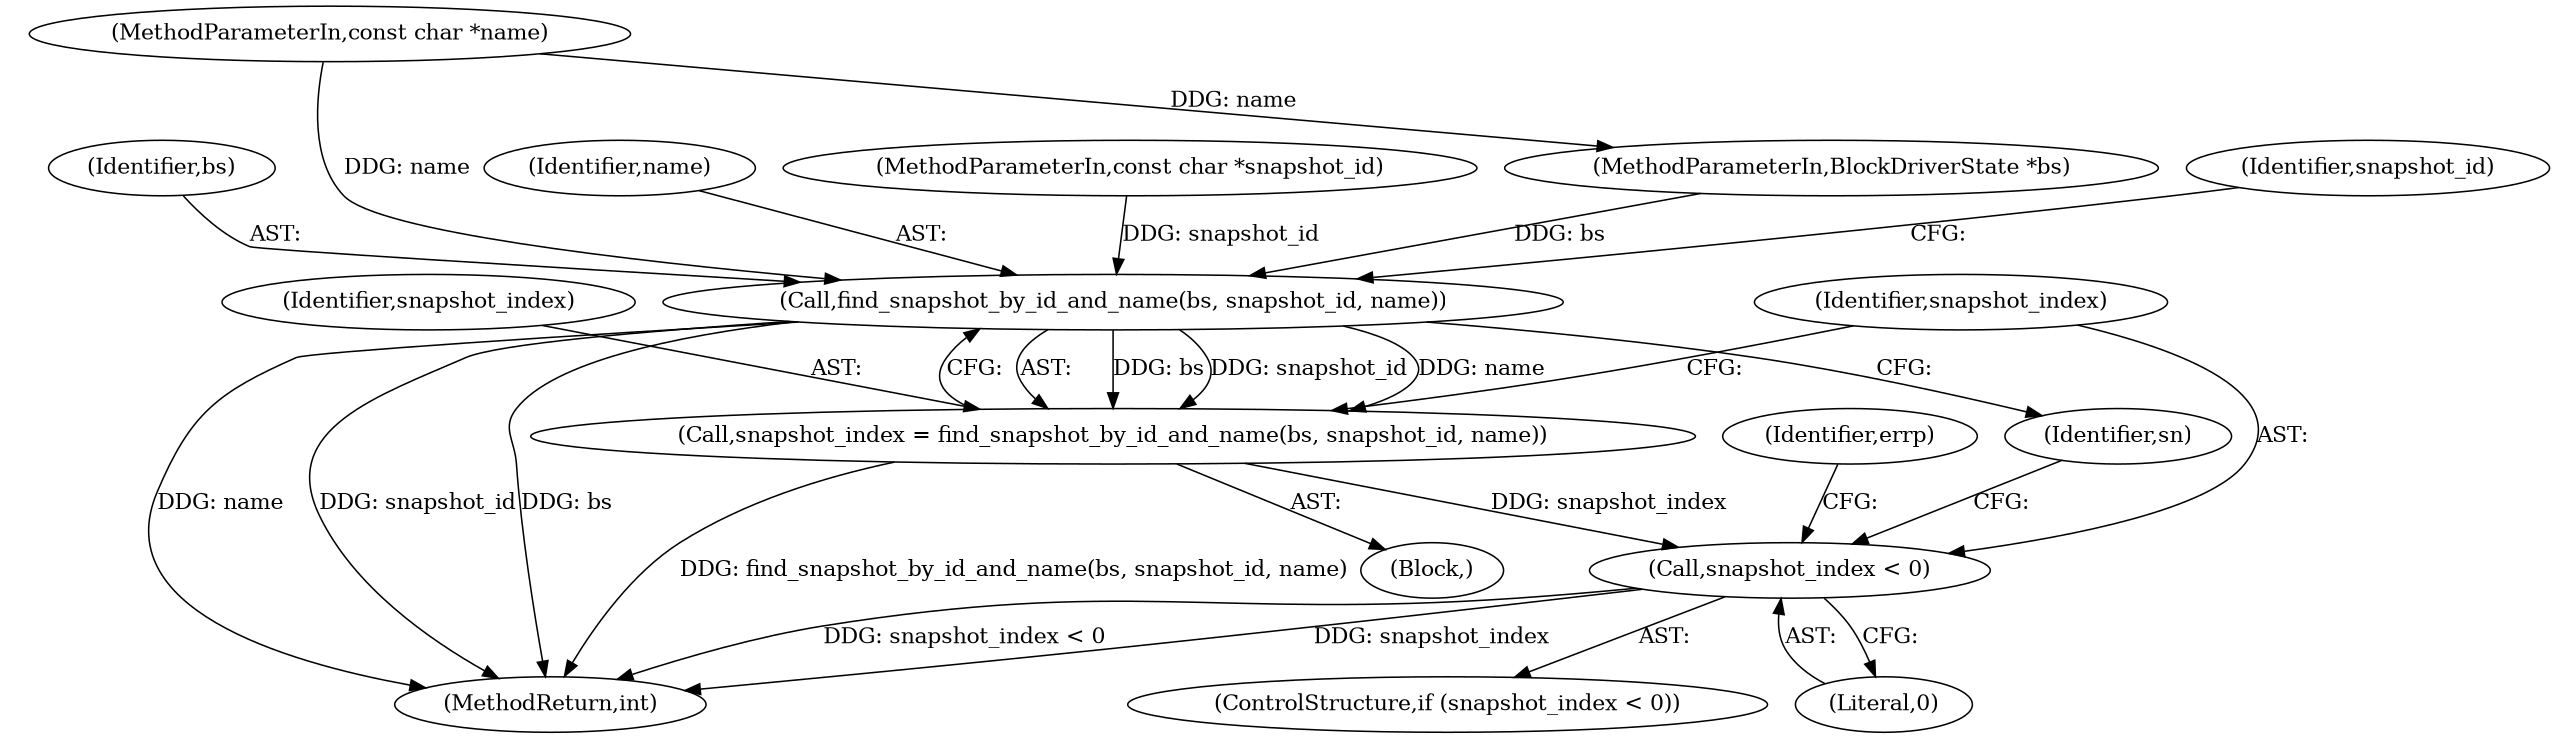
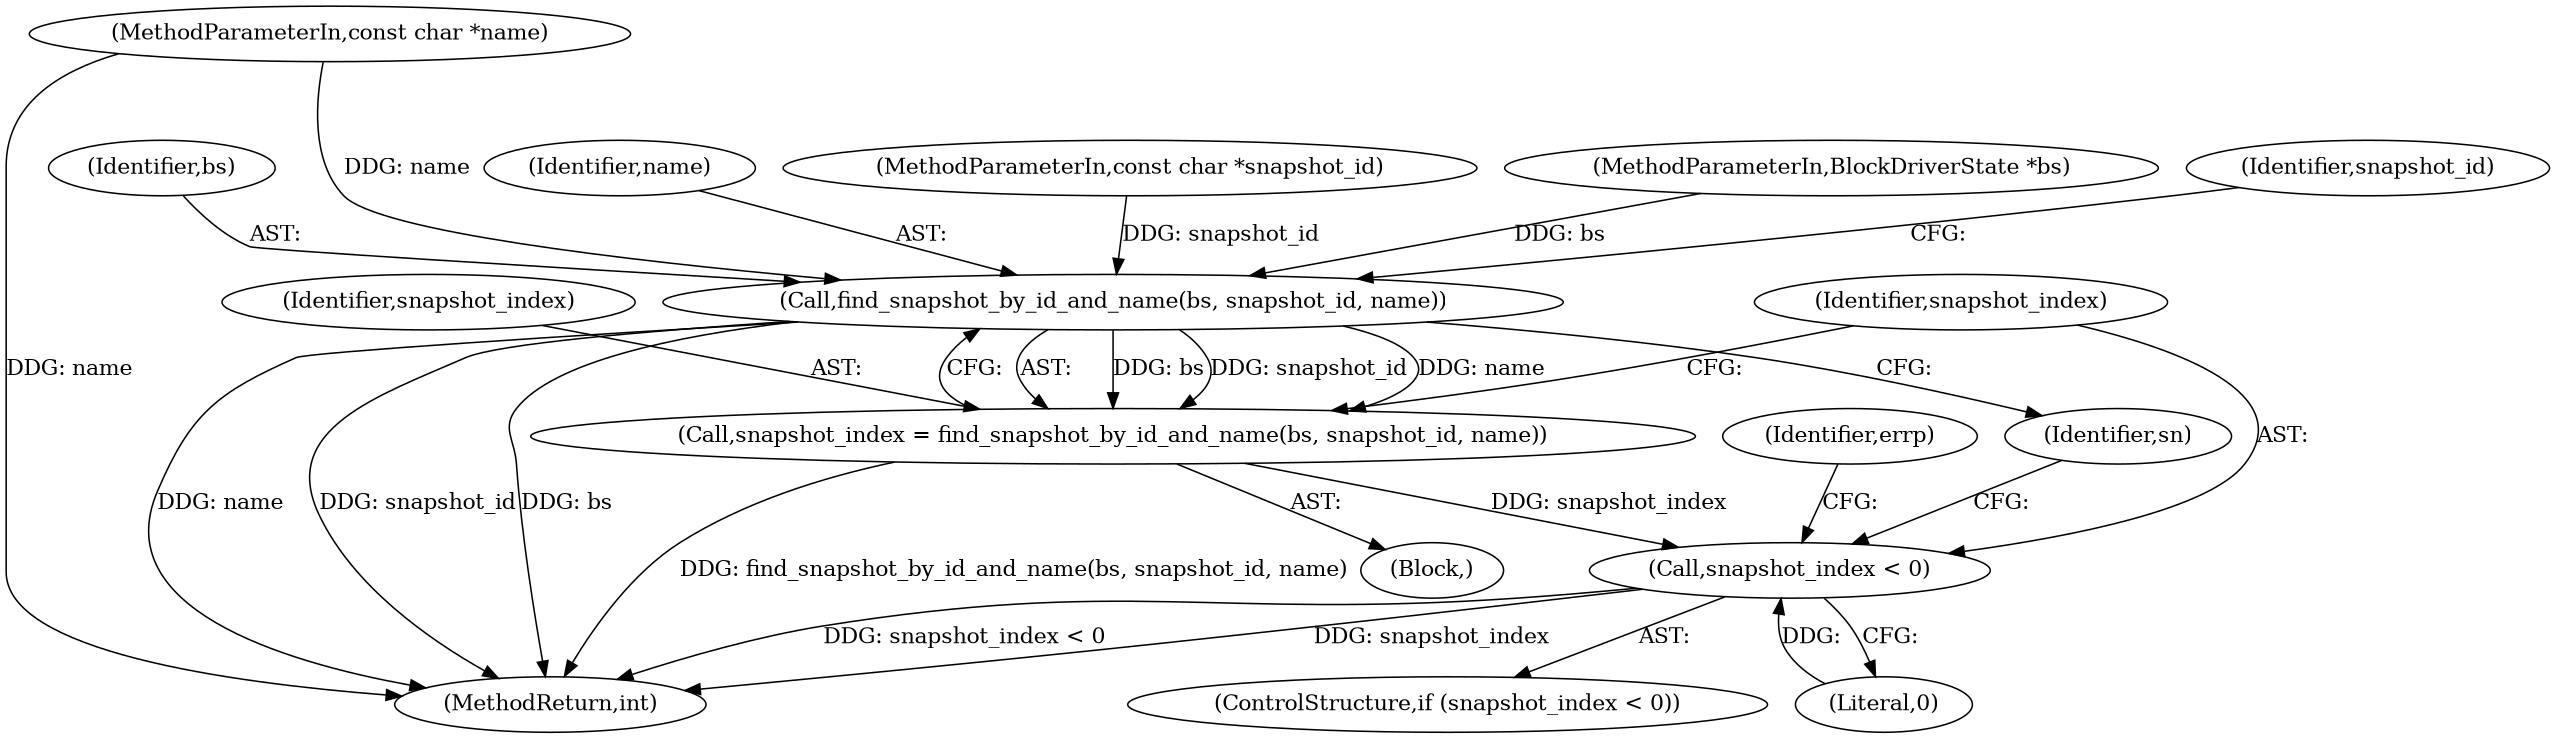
(1069, 100) -> (6, 492)
(1815, 637) -> (1815, 637)
